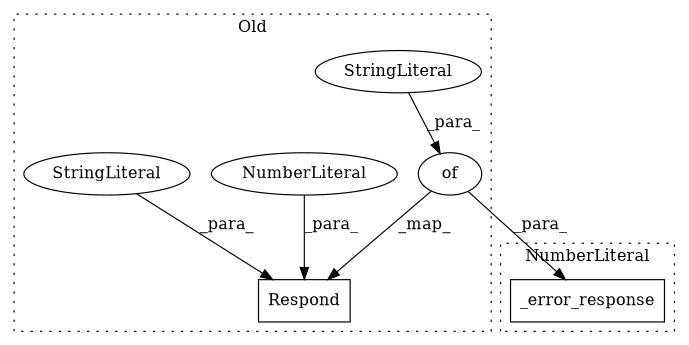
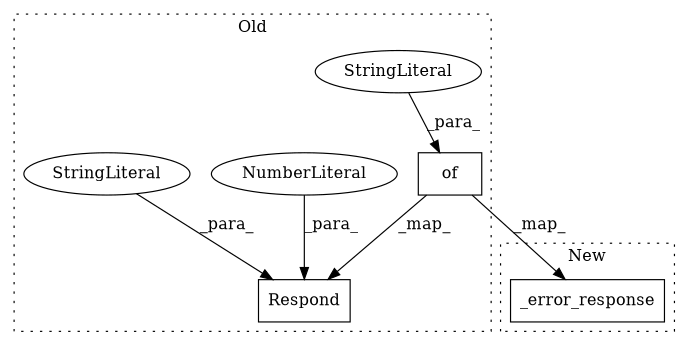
(450, 174) -> (450, 174)
(540, 225) -> (540, 225)
(587, 257) -> (587, 257)
